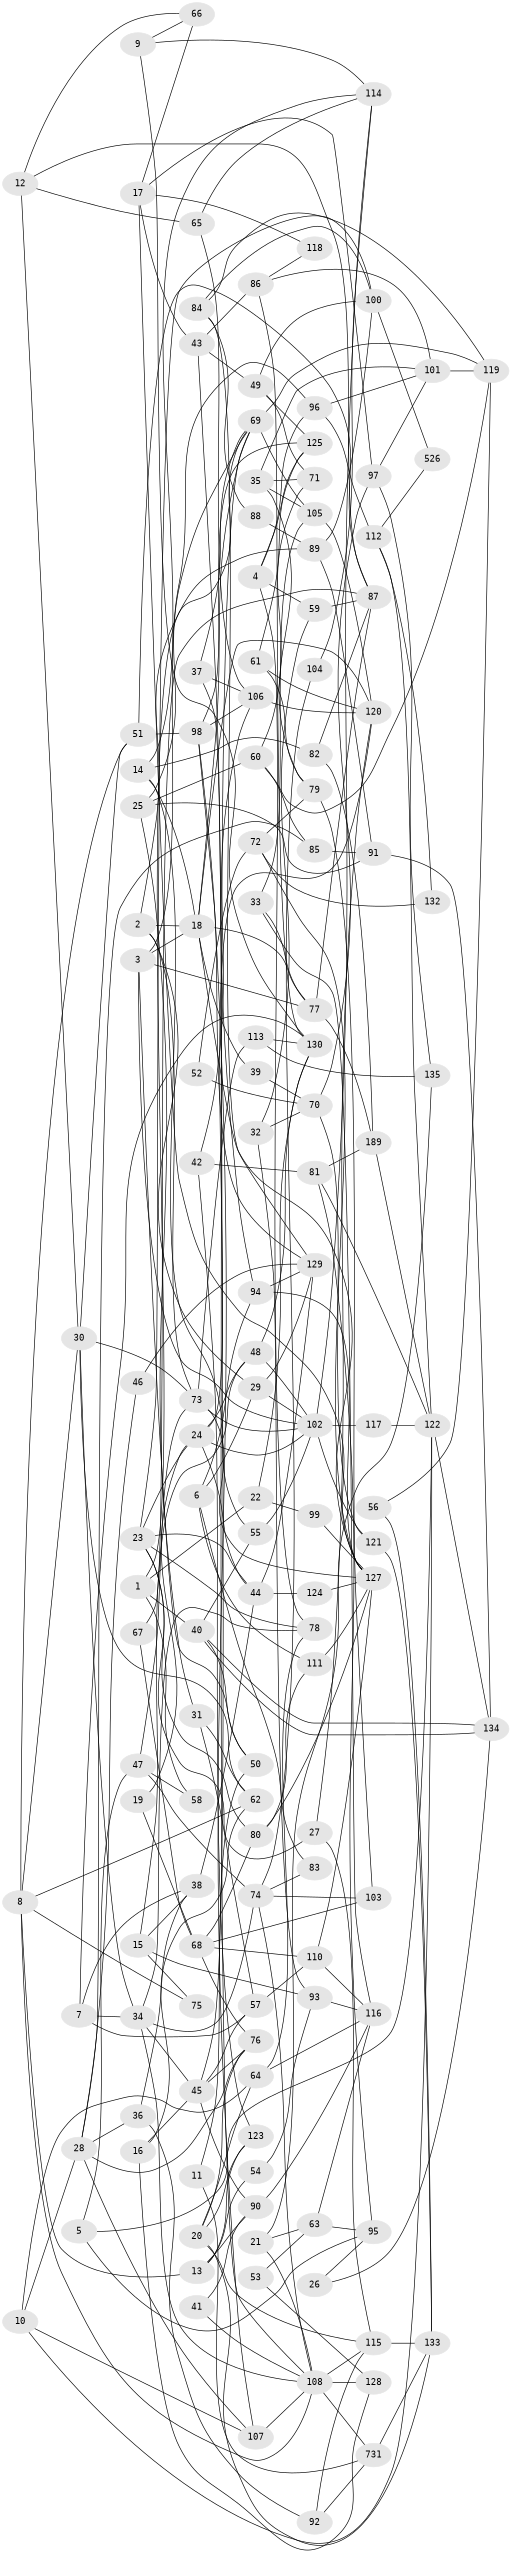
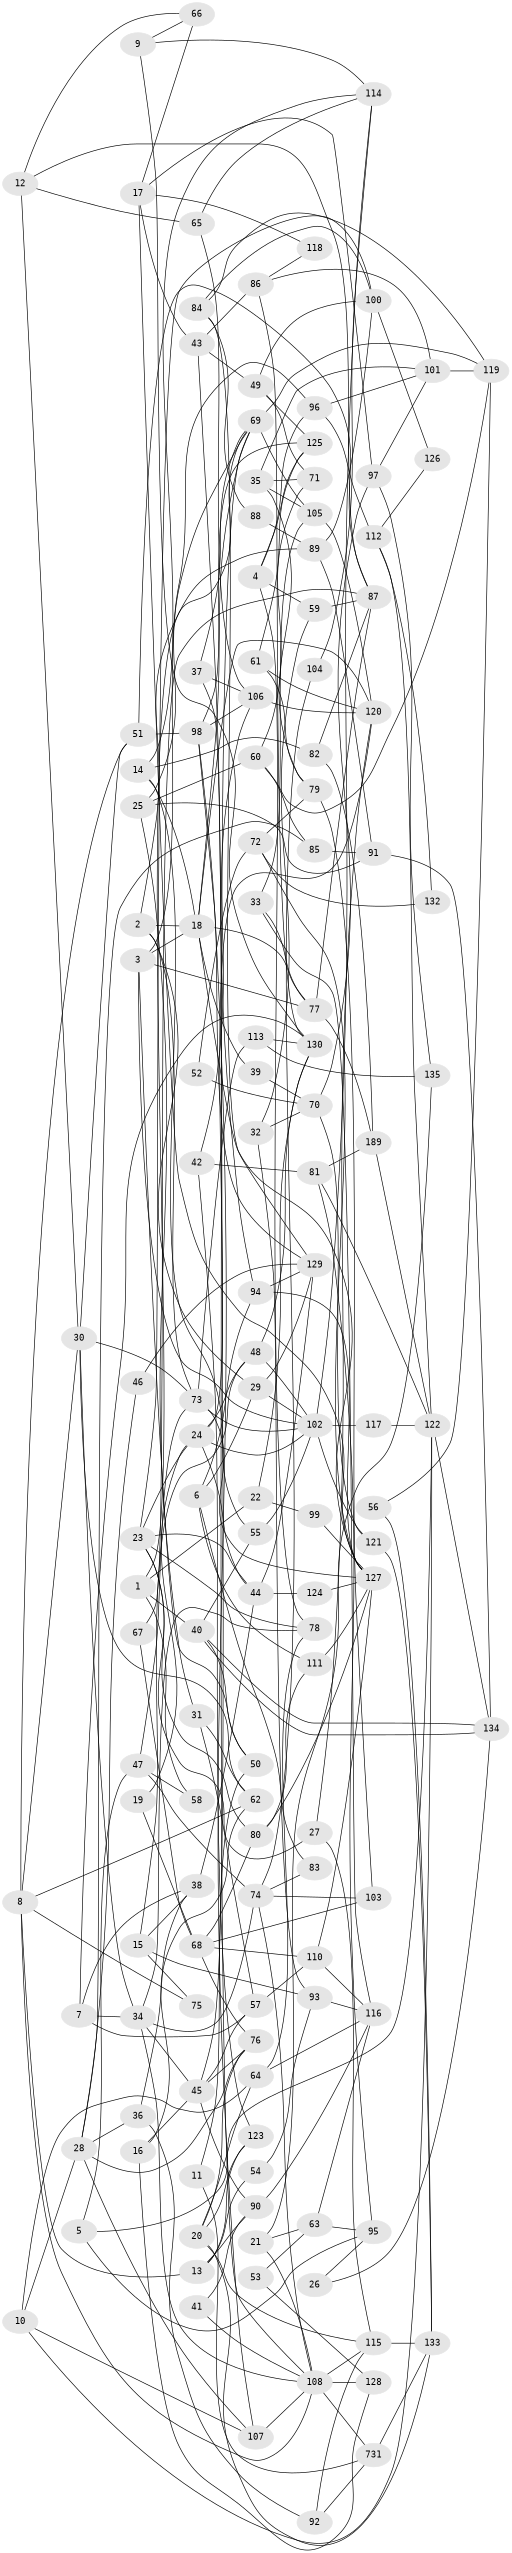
(432, 459) -> (432, 459)
